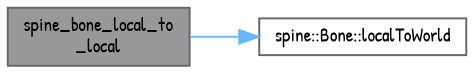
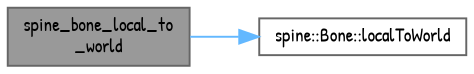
(99, 37) -> (99, 37)
